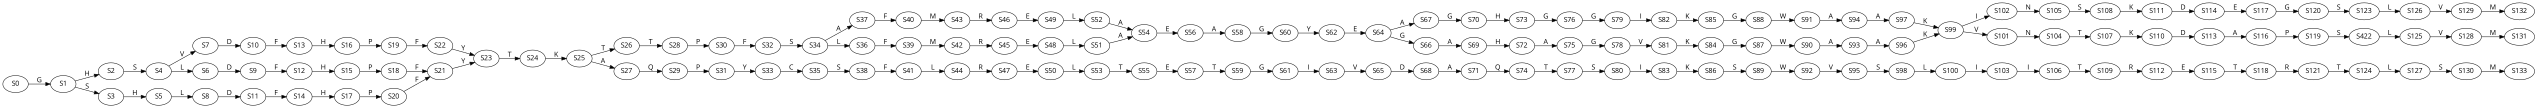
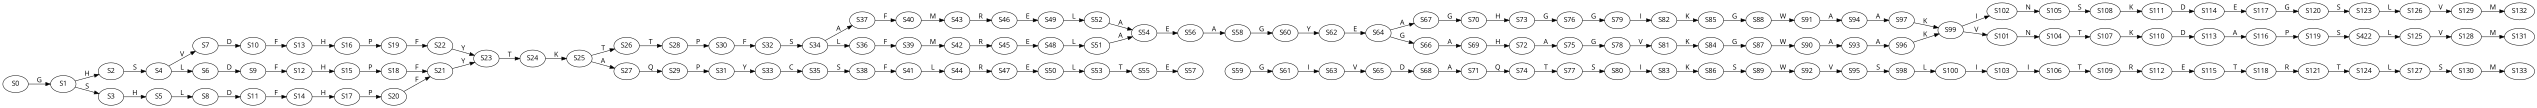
(1212, 71) -> none
